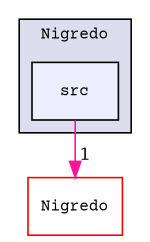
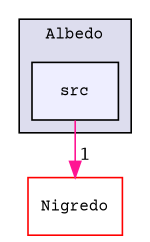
(75, 34) -> (75, 34)
